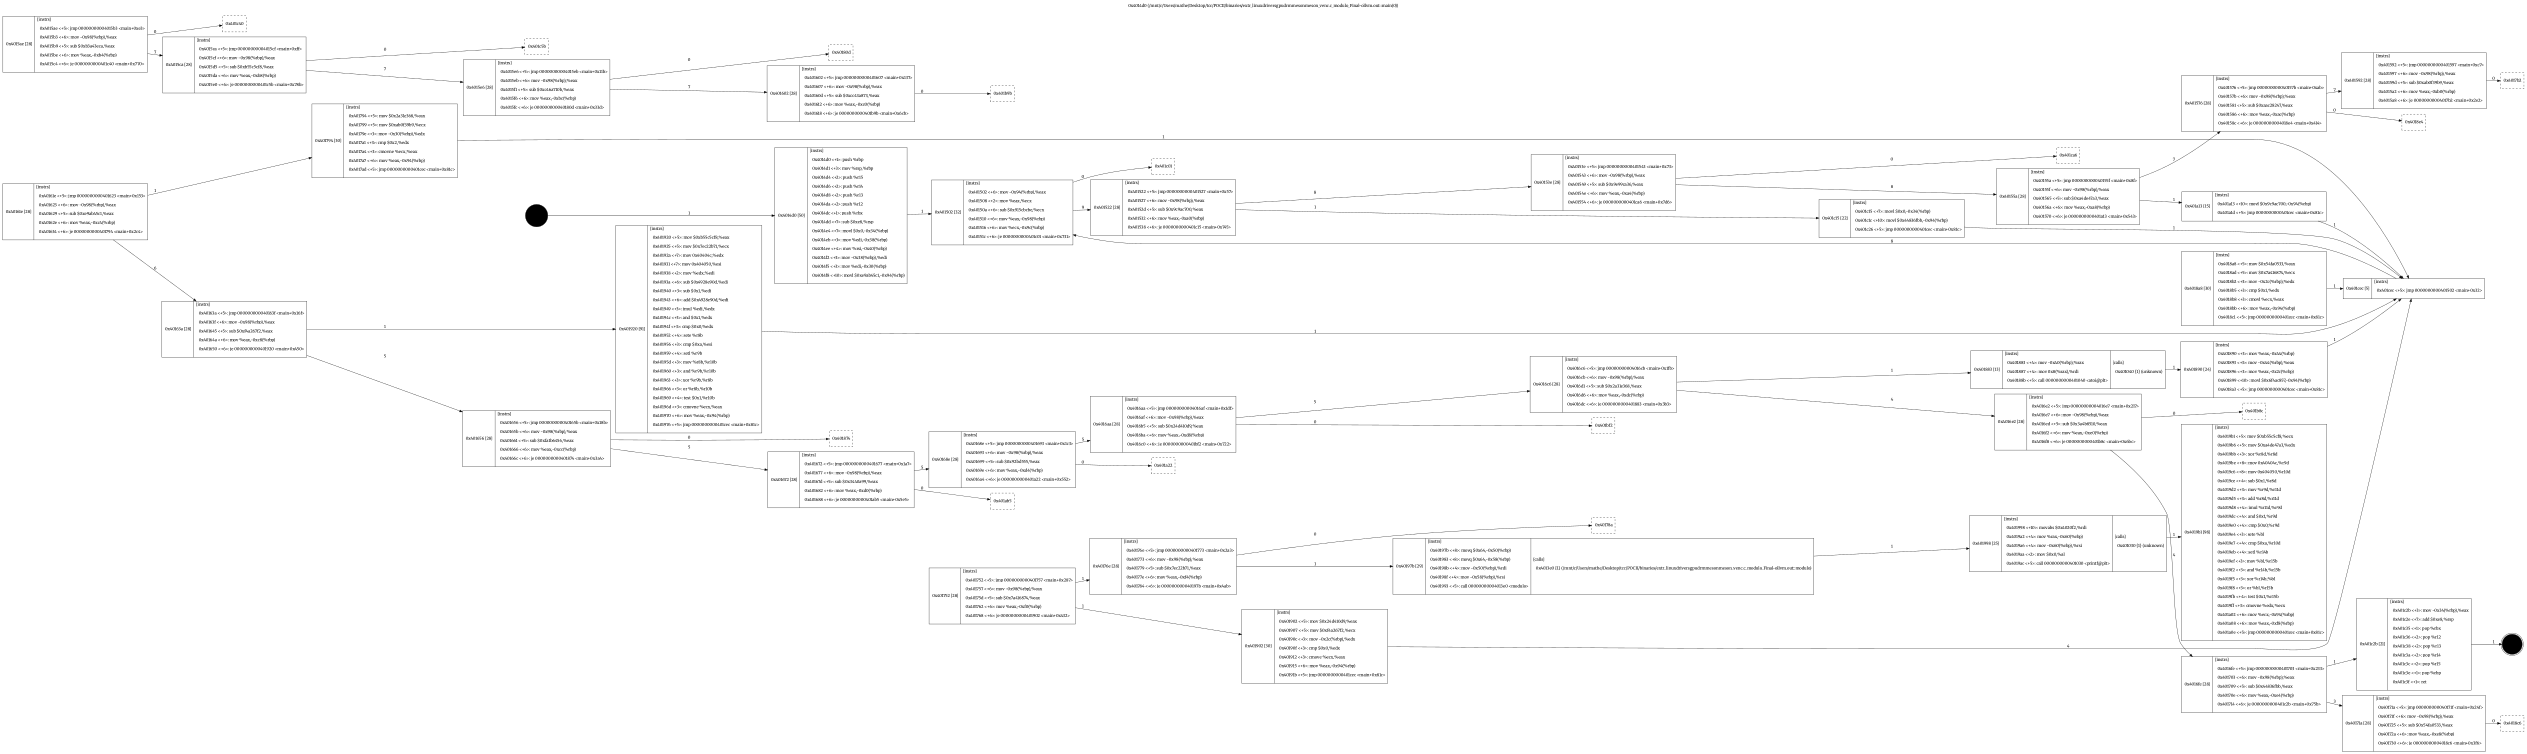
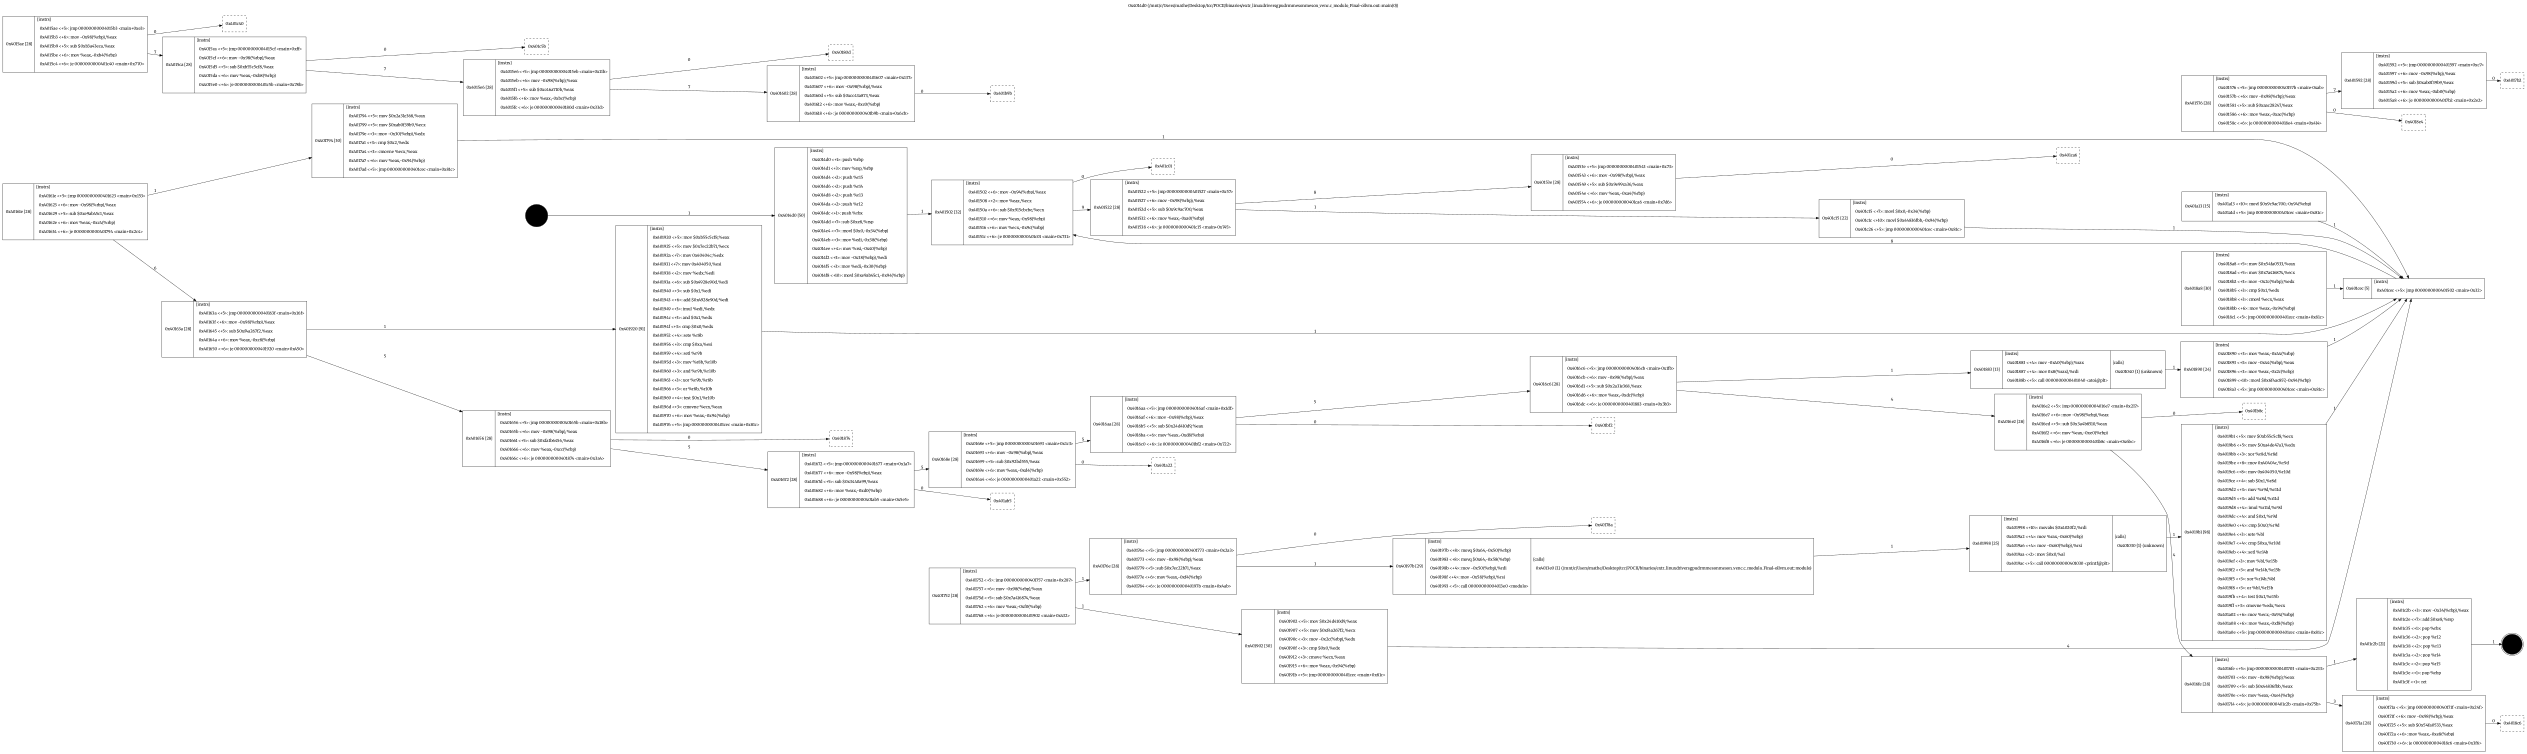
(2068, 197) -> none
none -> (2366, 363)
